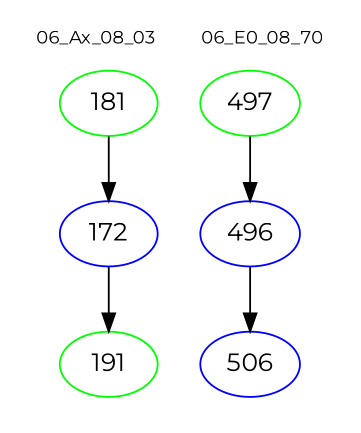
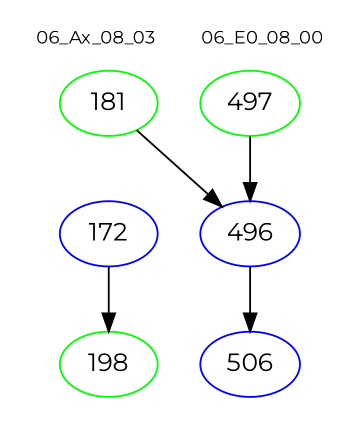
(263, 39) -> (263, 39)
(109, 160) -> (160, 151)
(109, 364) -> (109, 364)
